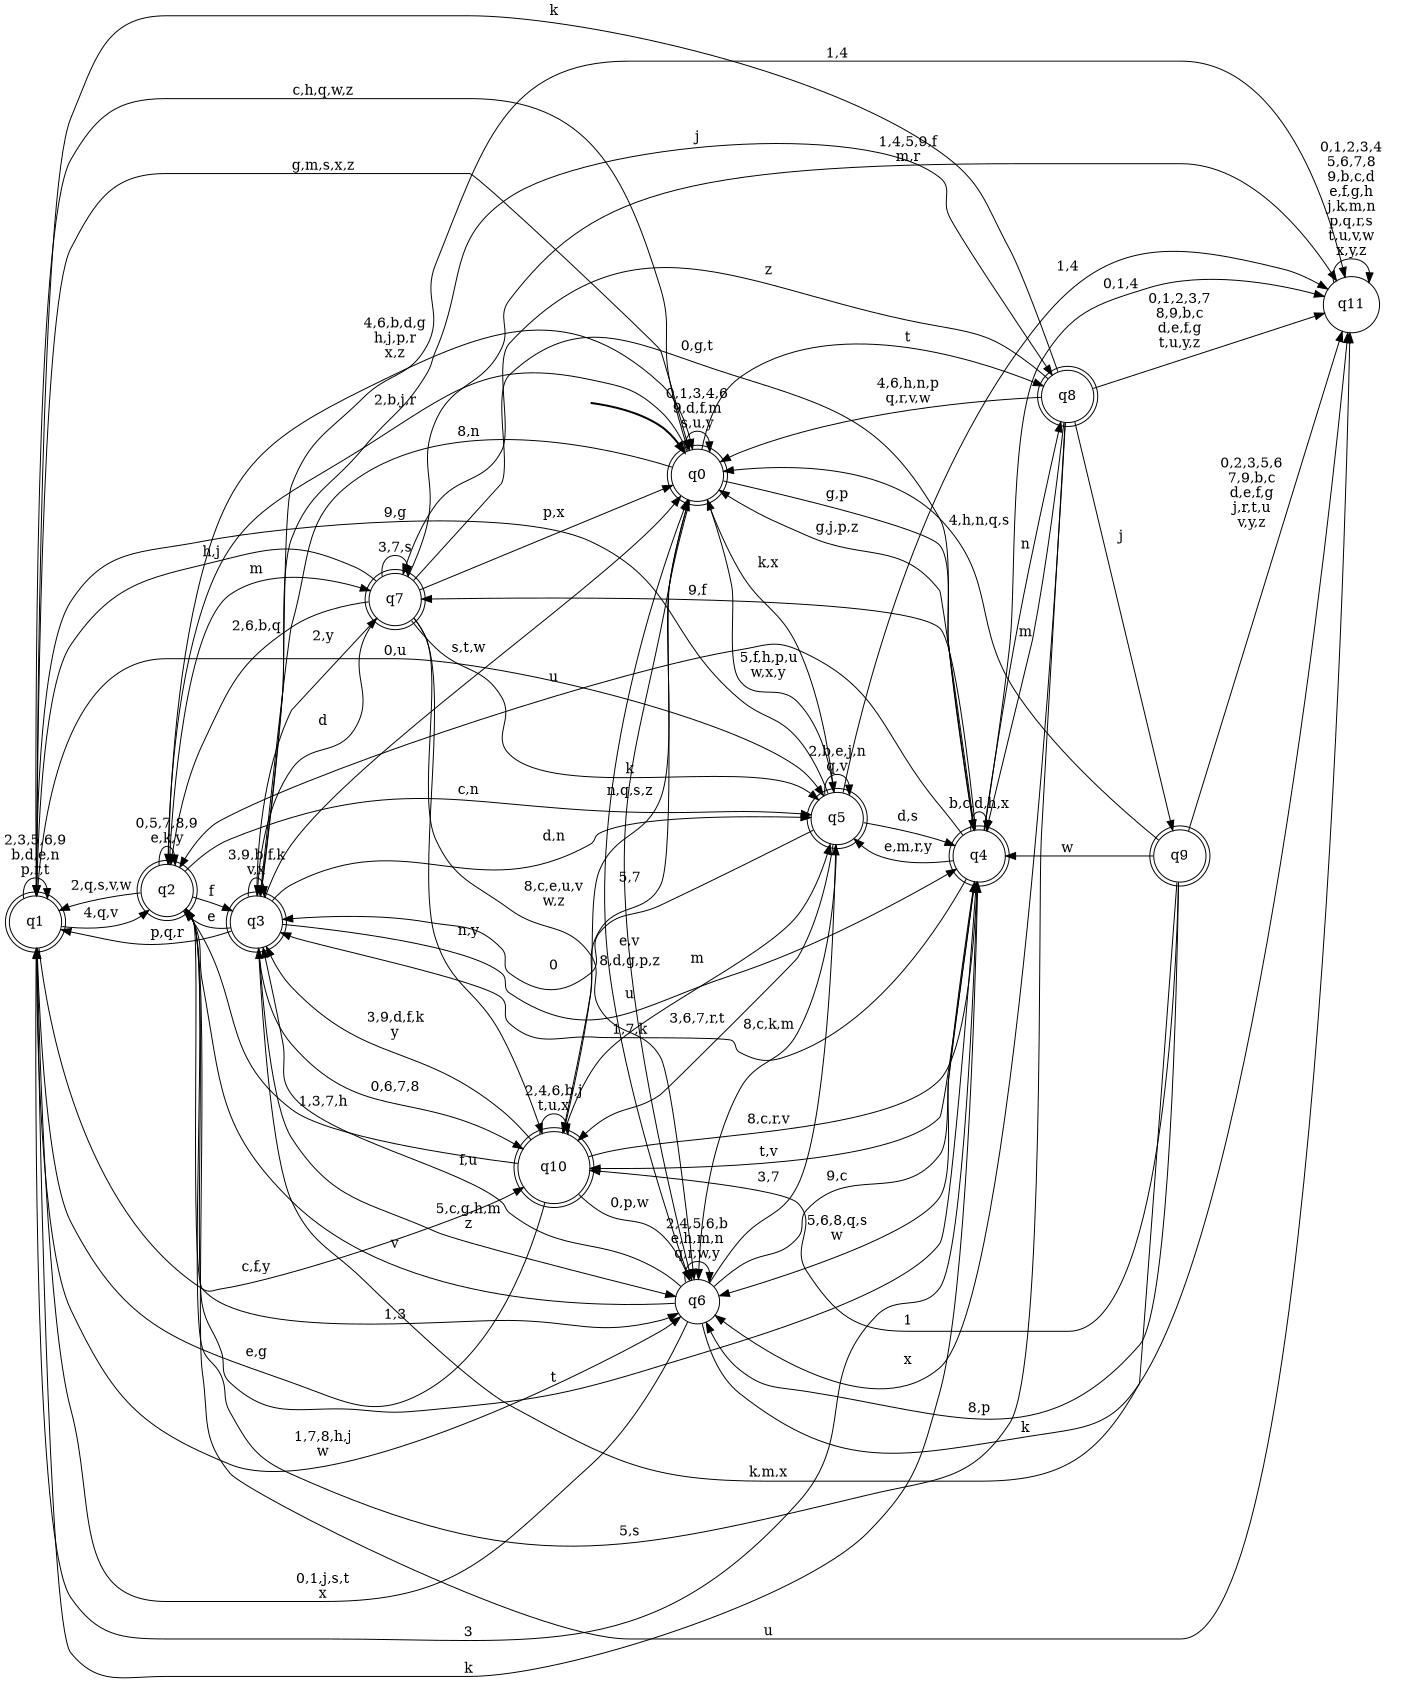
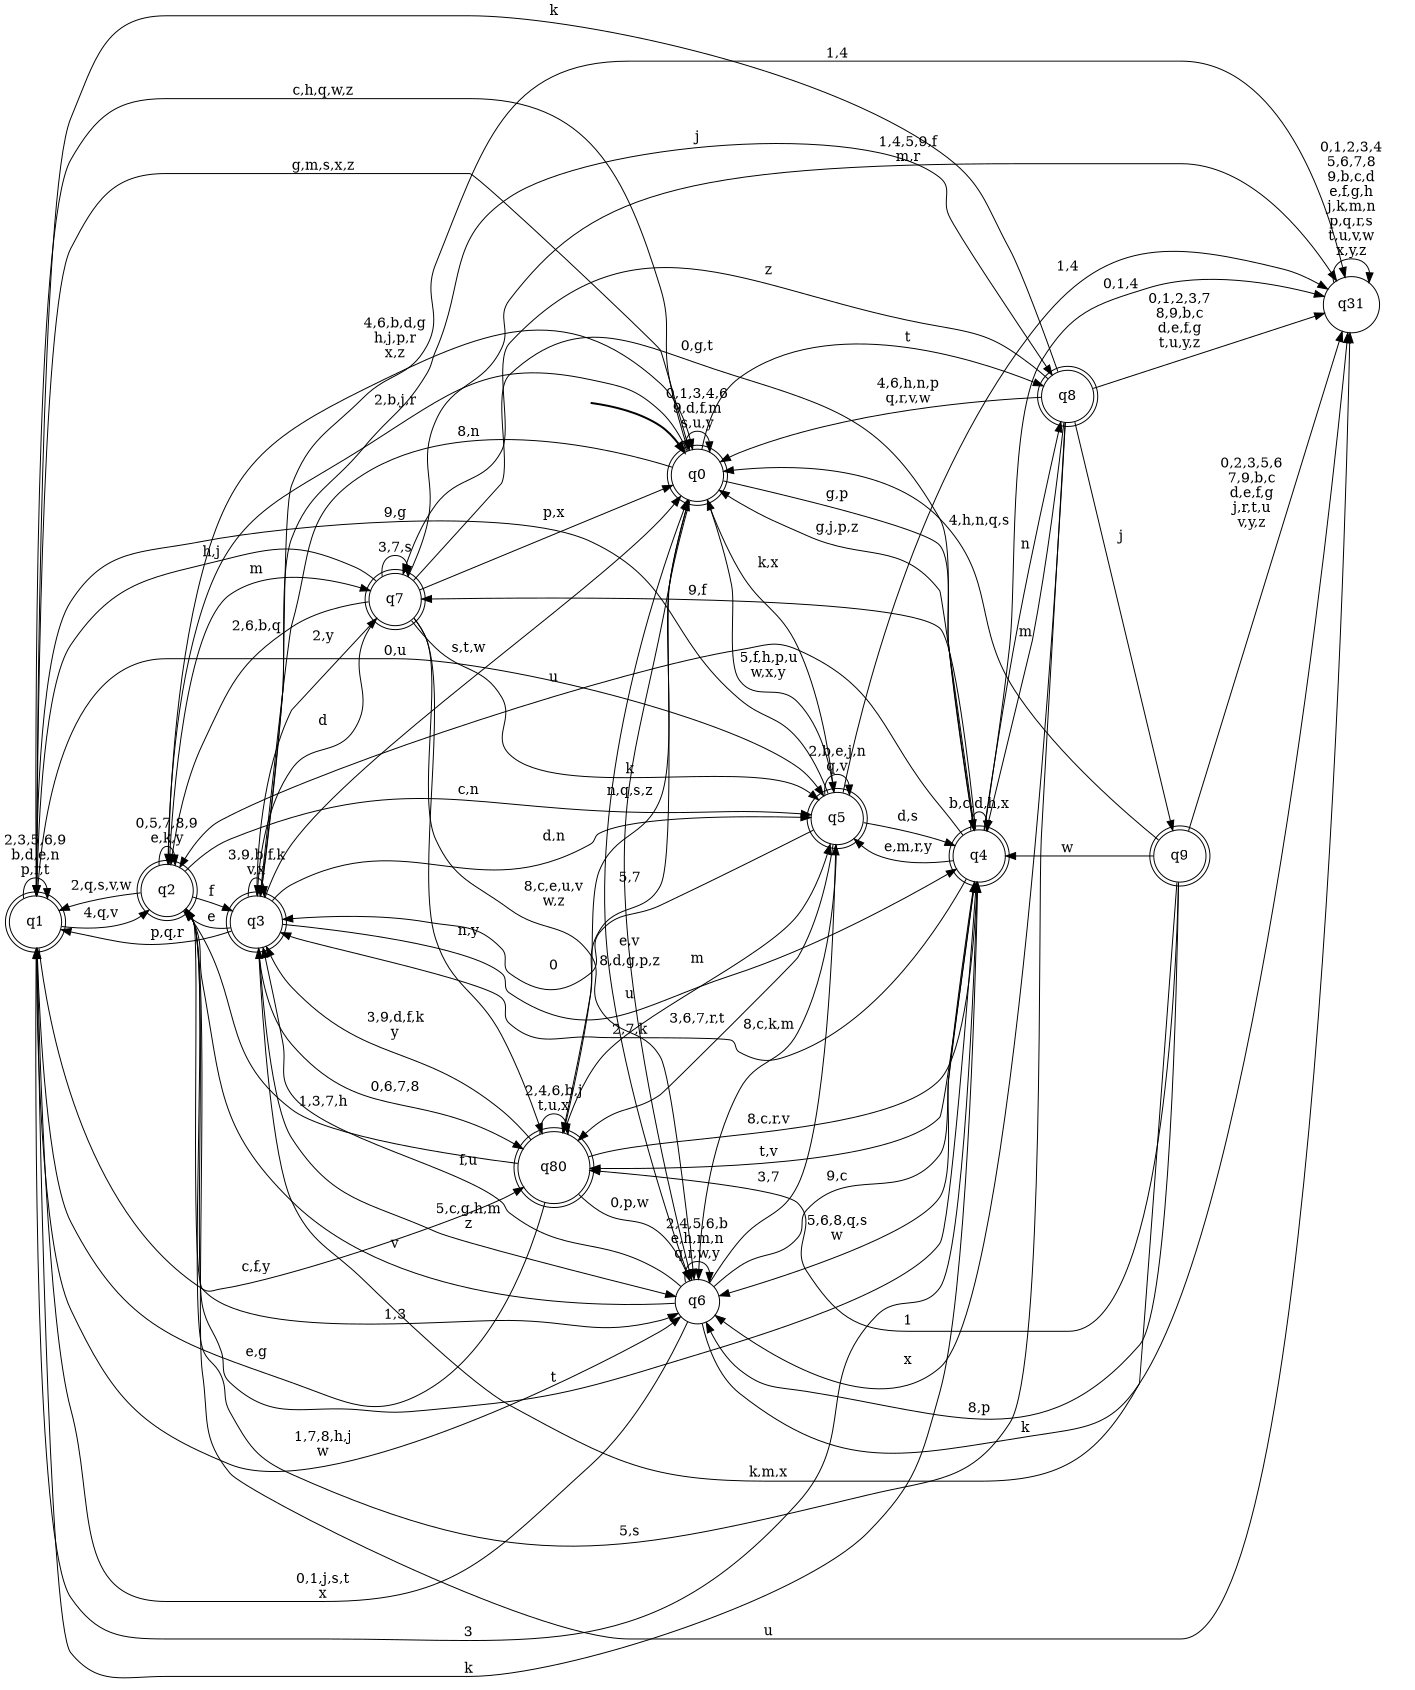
(1351, 305) -> (1351, 305)
(630, 1030) -> (630, 1030)
(554, 1168) -> (554, 1168)
